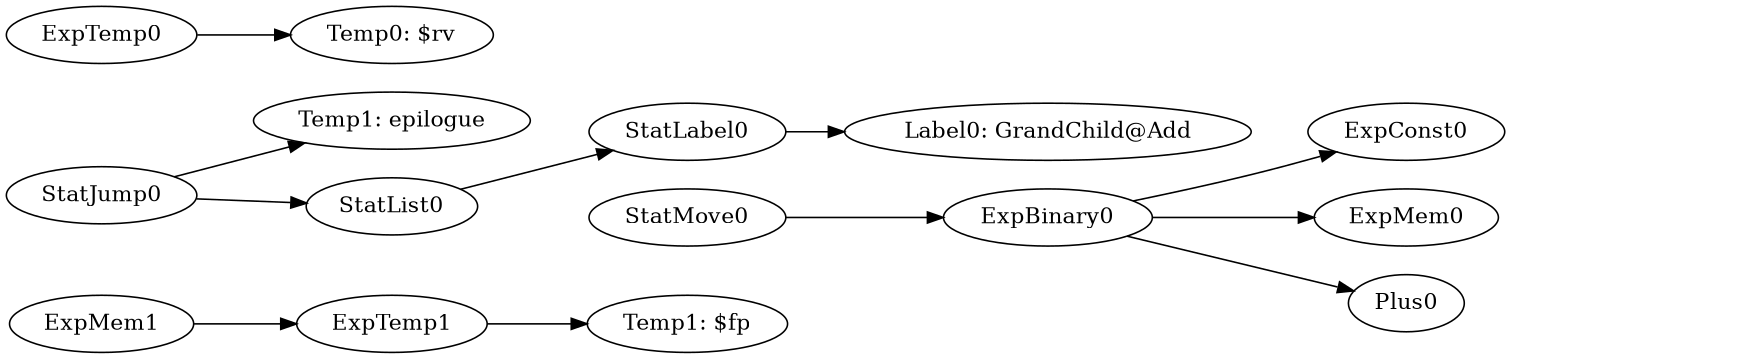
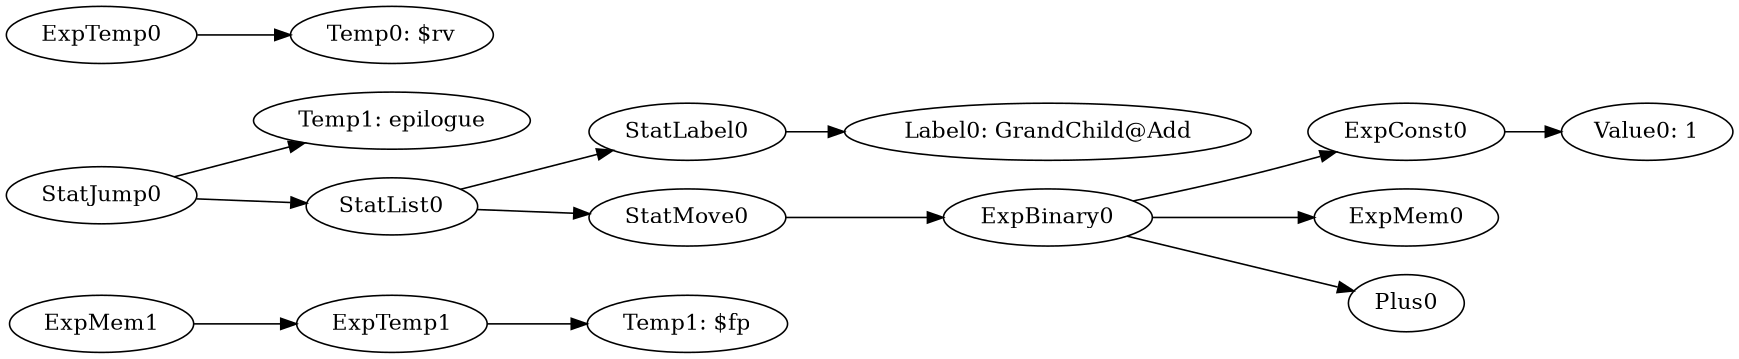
none -> (1647, 132)
none -> (525, 211)
